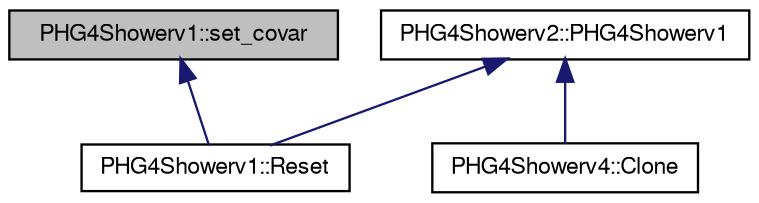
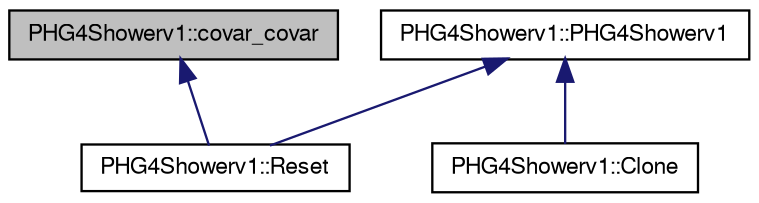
(174, 35) -> (174, 35)
(565, 35) -> (565, 35)
(565, 168) -> (565, 168)
